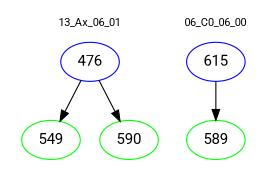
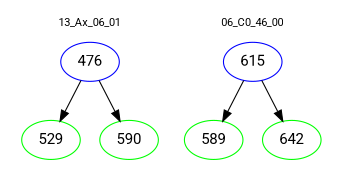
(216, 23) -> (253, 23)
(51, 140) -> (51, 140)
none -> (292, 140)
